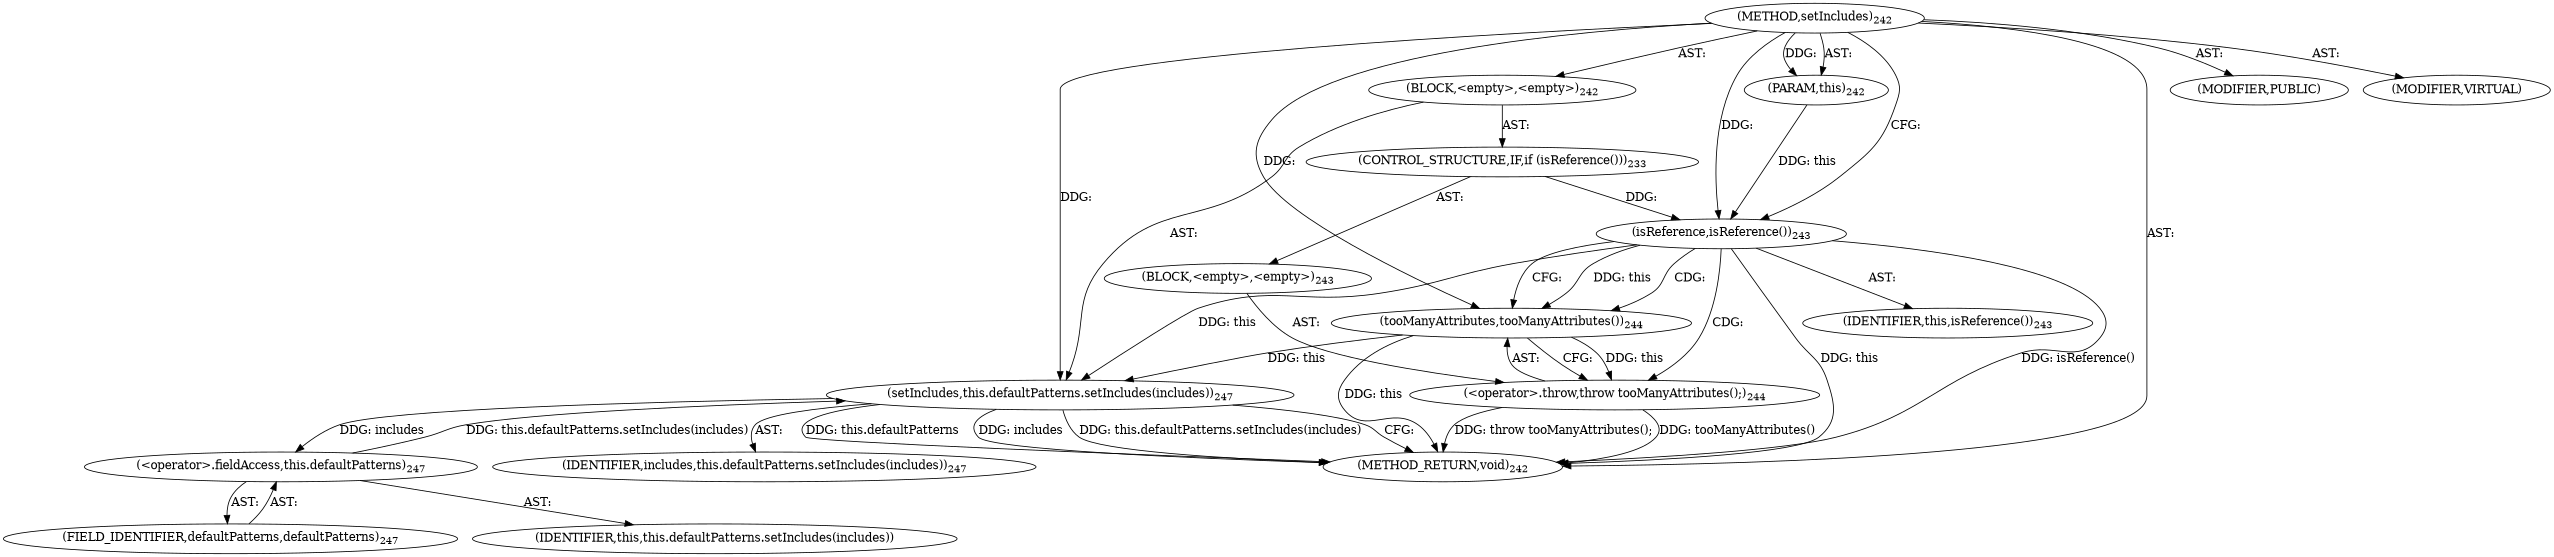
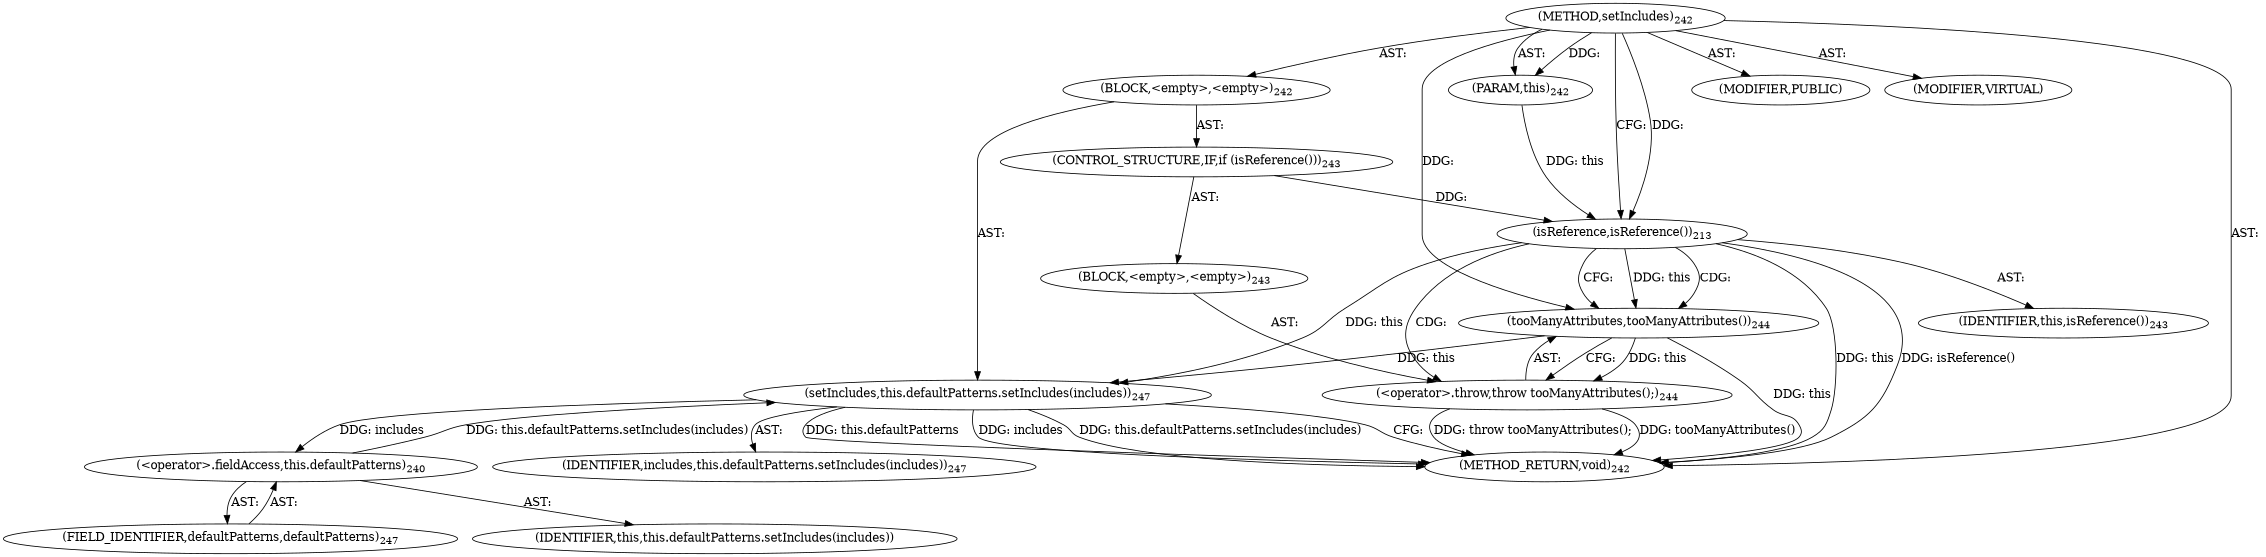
(1243, 54) -> none
(1637, 161) -> (1331, 161)
(1801, 233) -> (1702, 233)
(416, 466) -> (416, 466)
